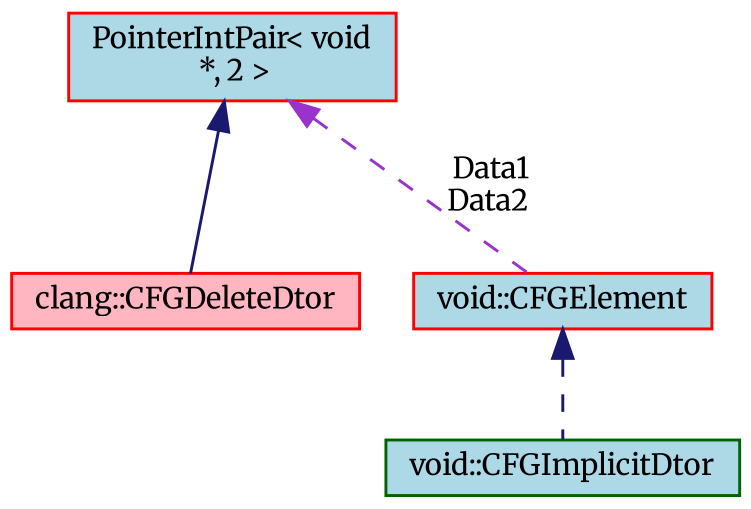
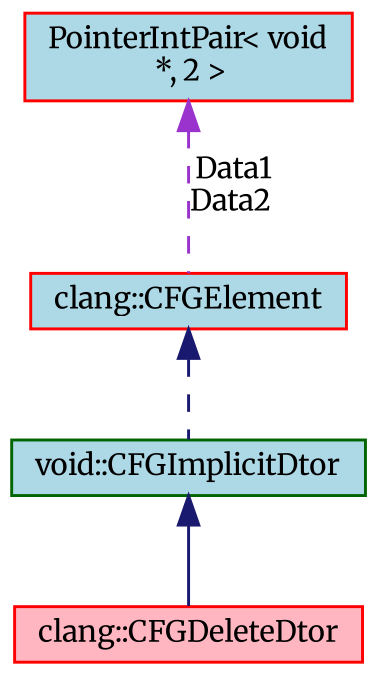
(205, 202) -> (189, 566)
(563, 301) -> (189, 301)
